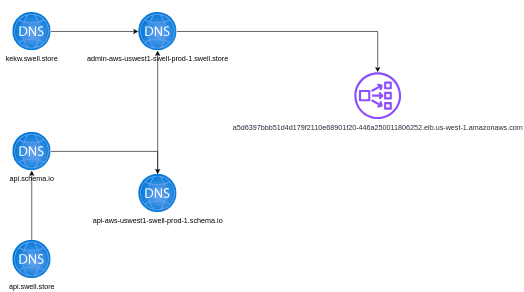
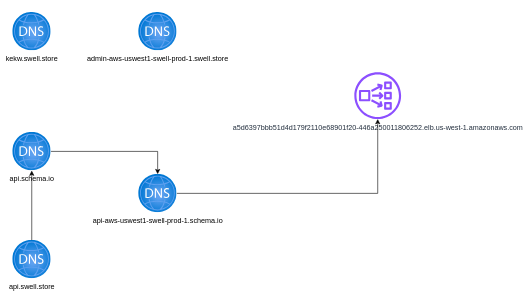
(92, 32) -> none
(278, 32) -> none
(158, 103) -> (278, 194)
